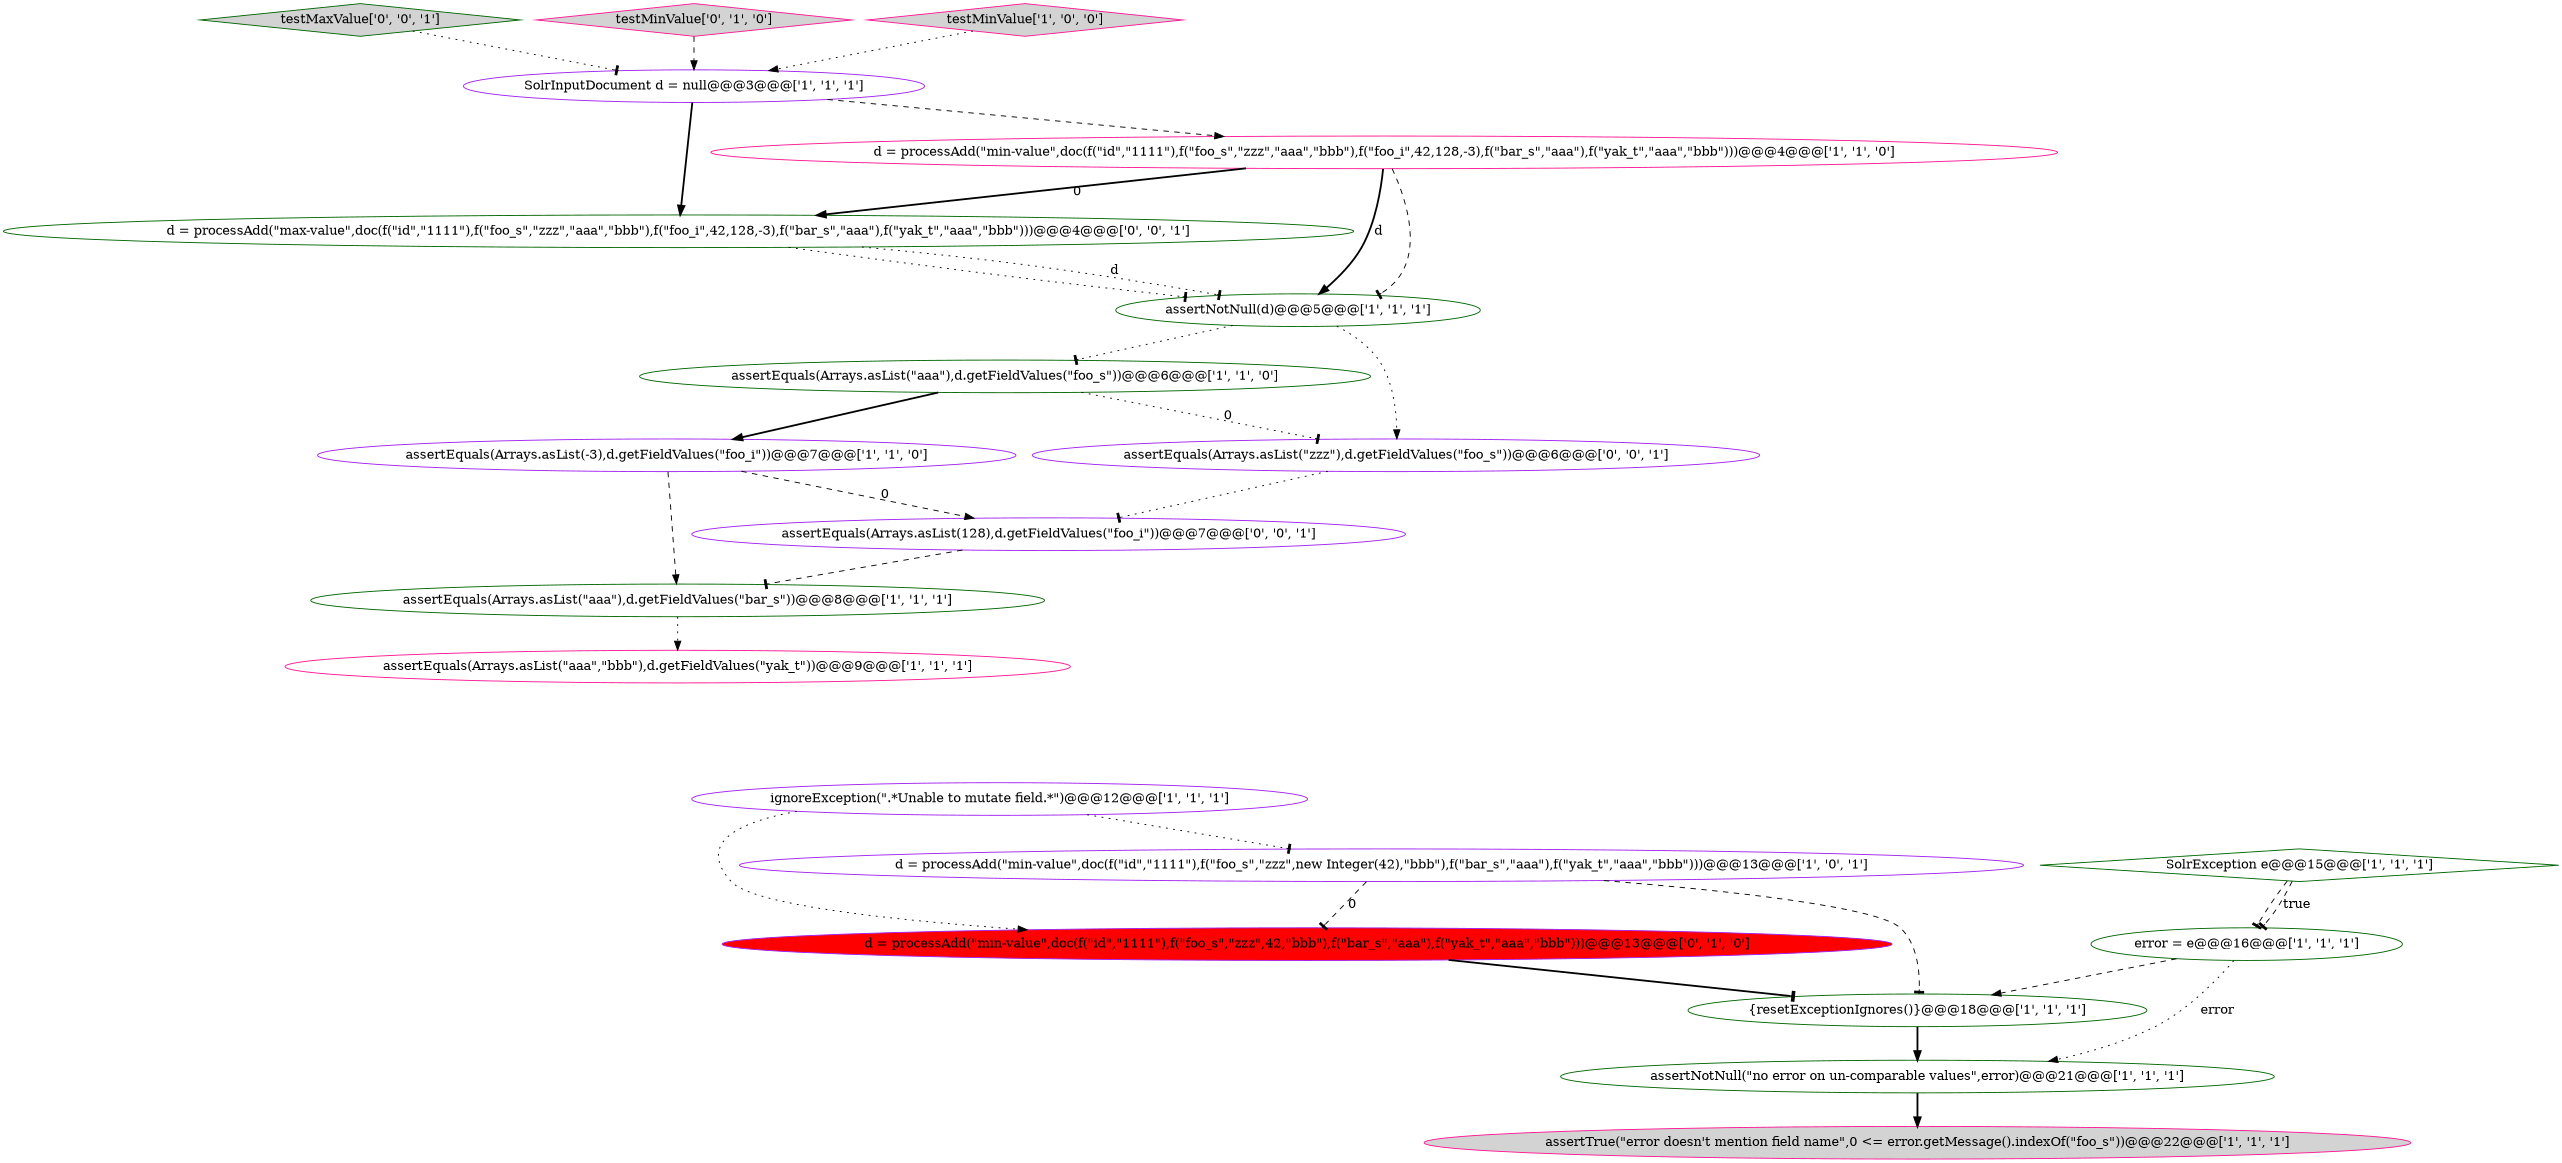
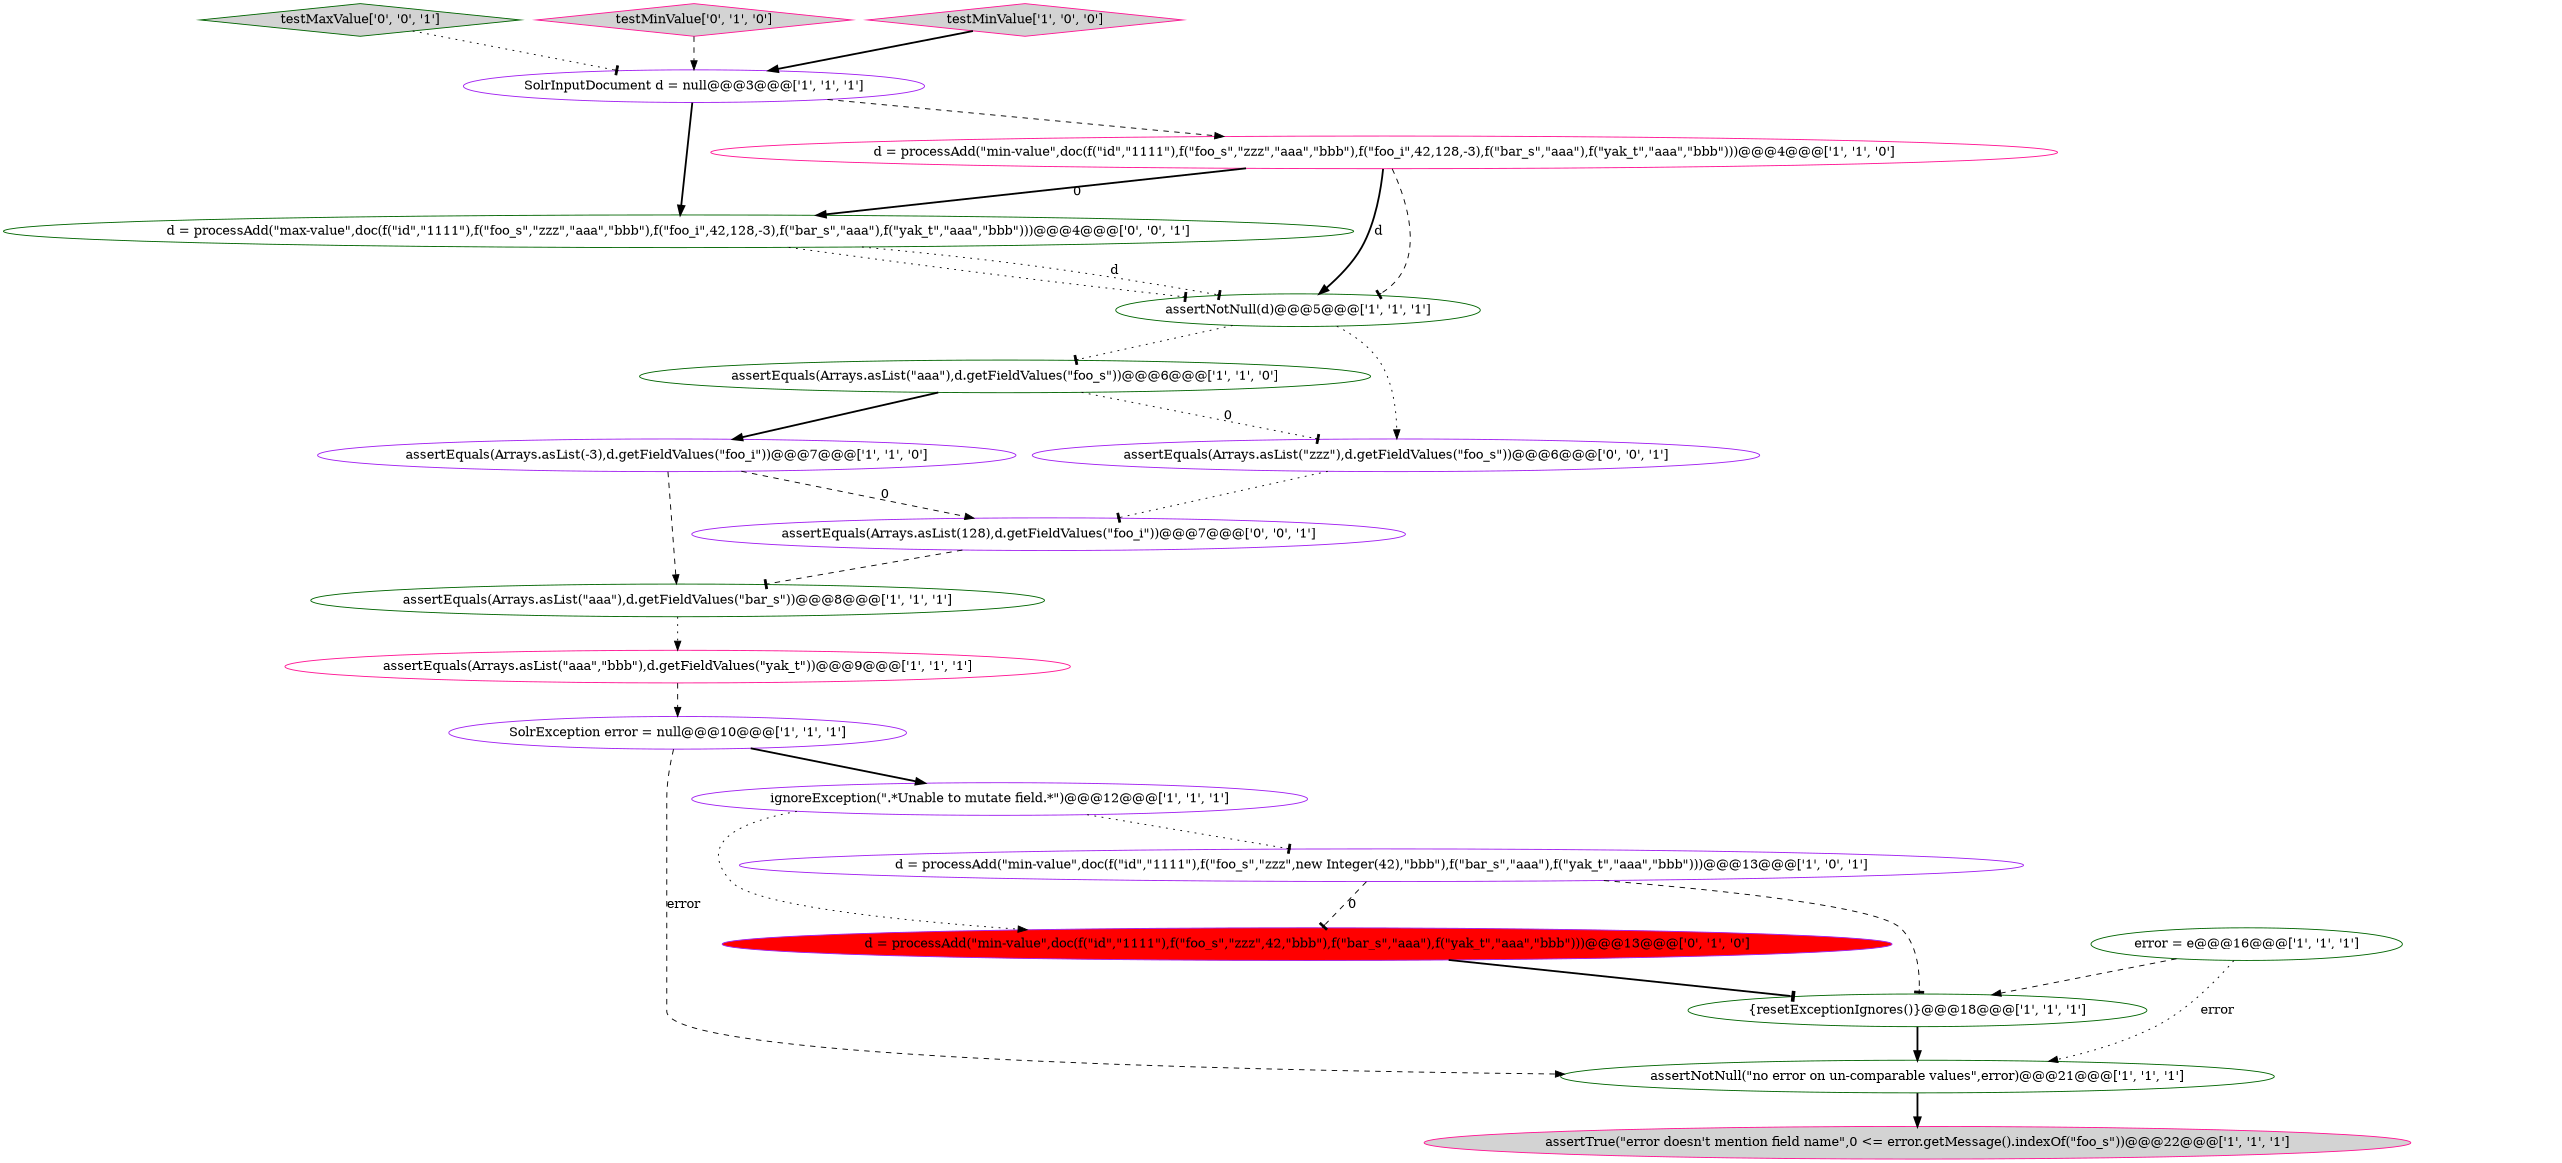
(875, 50) -> (875, 50)
none -> (678, 733)
(2299, 865) -> none
